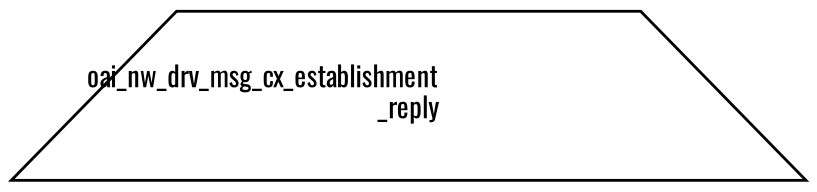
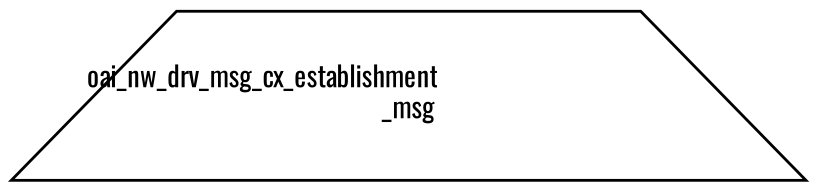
(409, 96) -> (409, 96)
